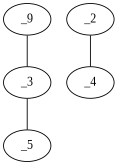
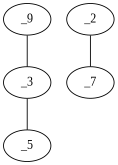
(90, 83) -> (90, 83)
